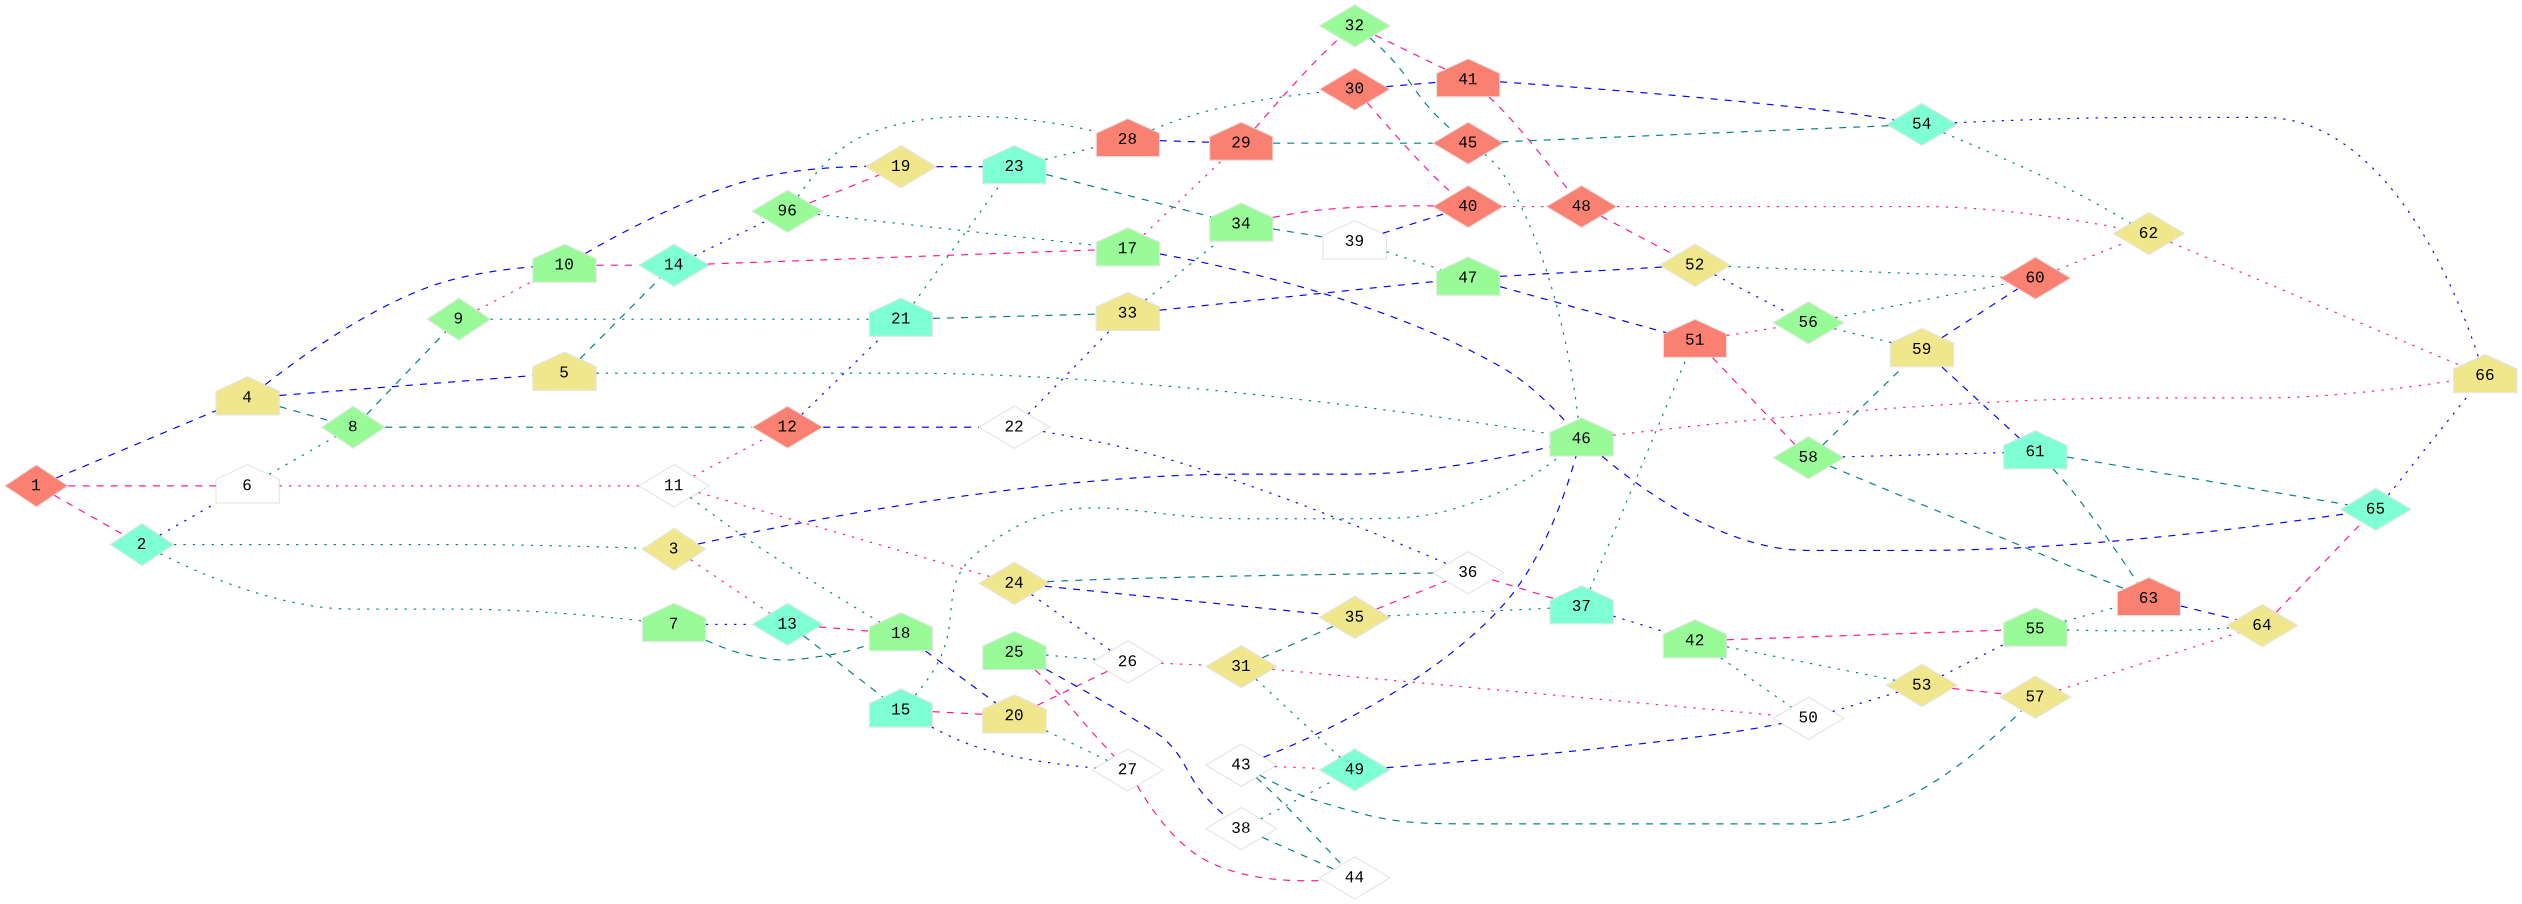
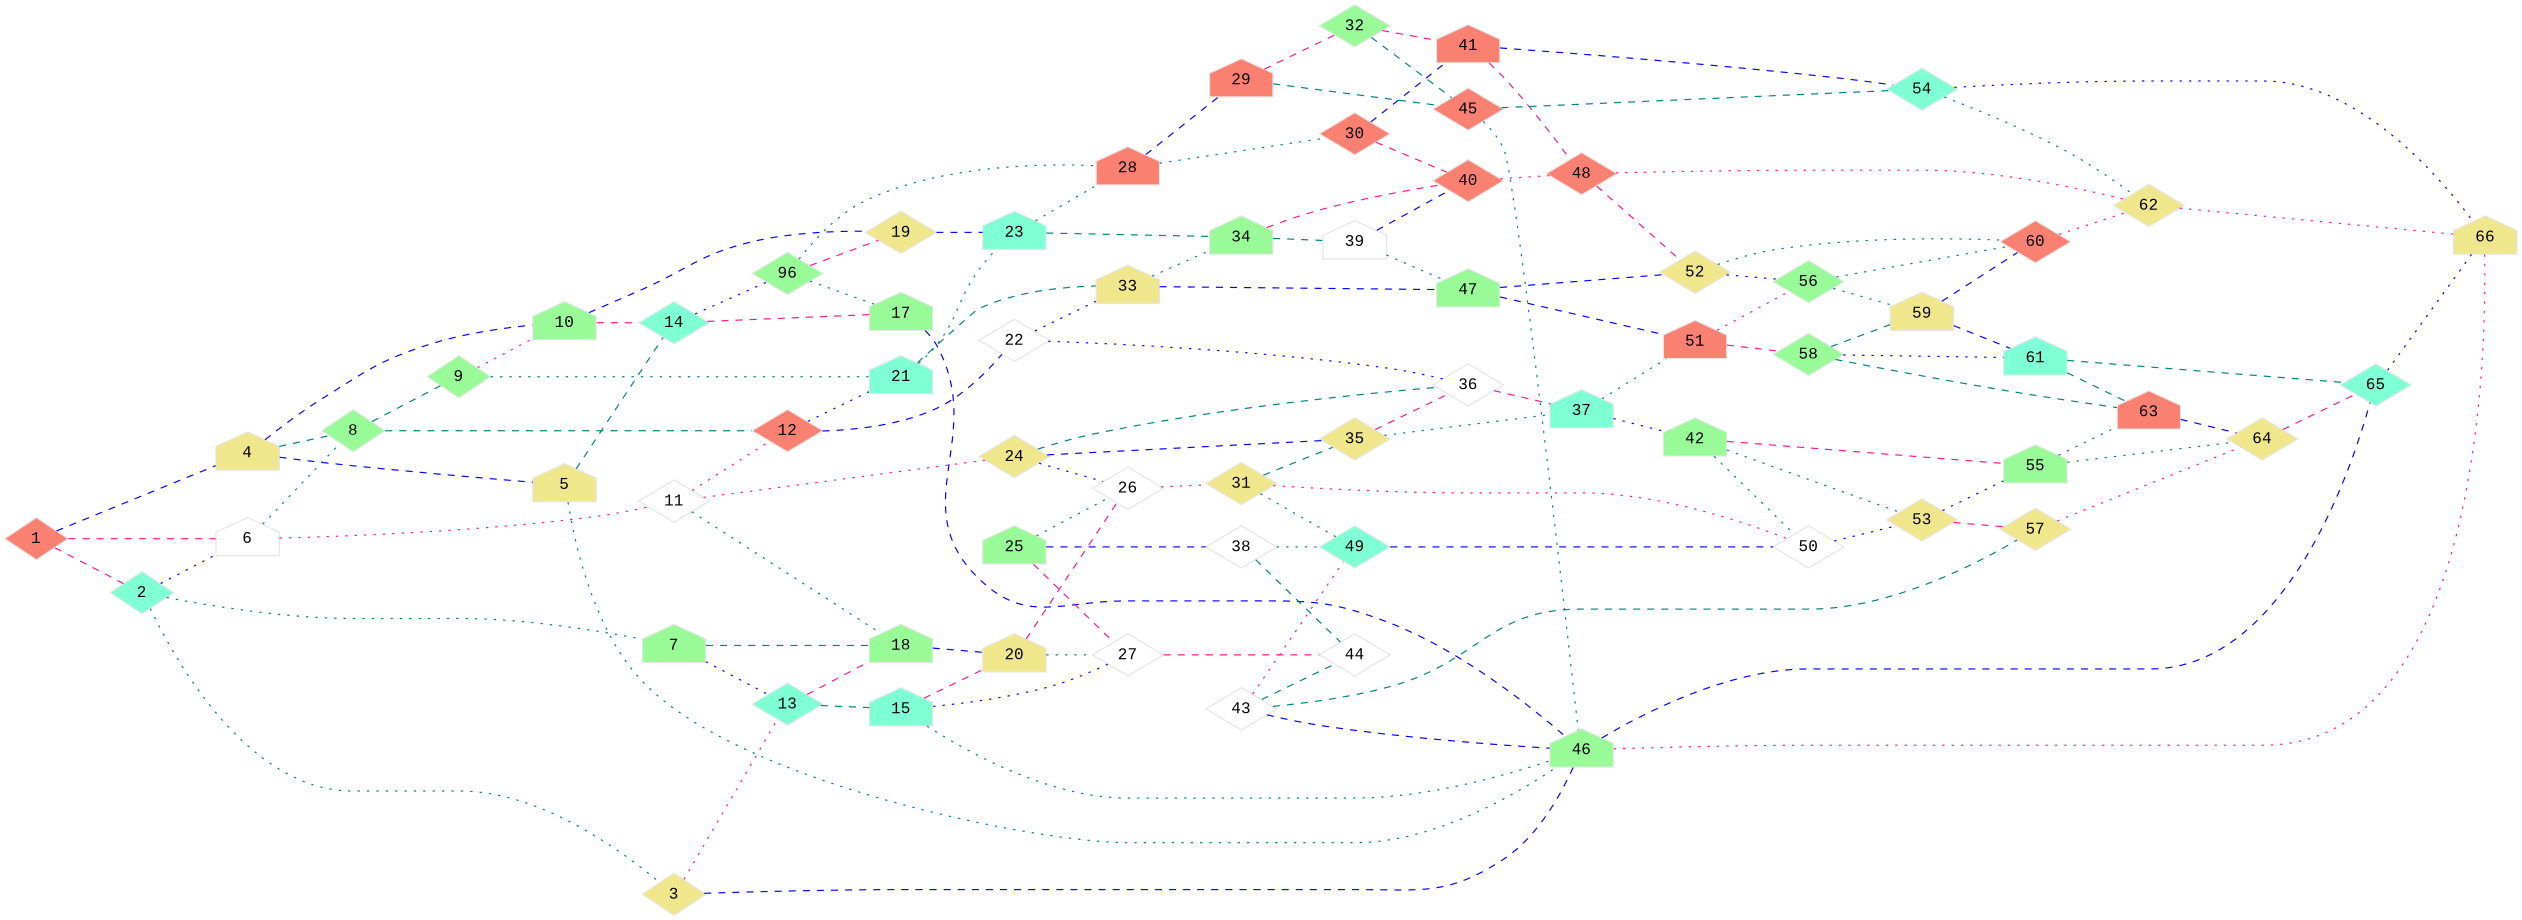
(1183, 197) -> none
